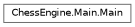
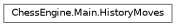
(67, 13) -> (88, 13)
